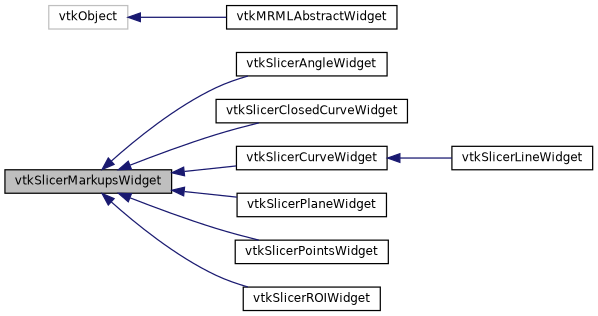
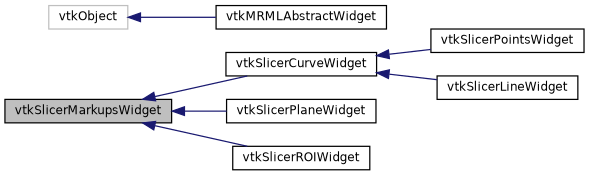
(312, 64) -> none
(312, 111) -> none
(194, 221) -> (410, 52)
